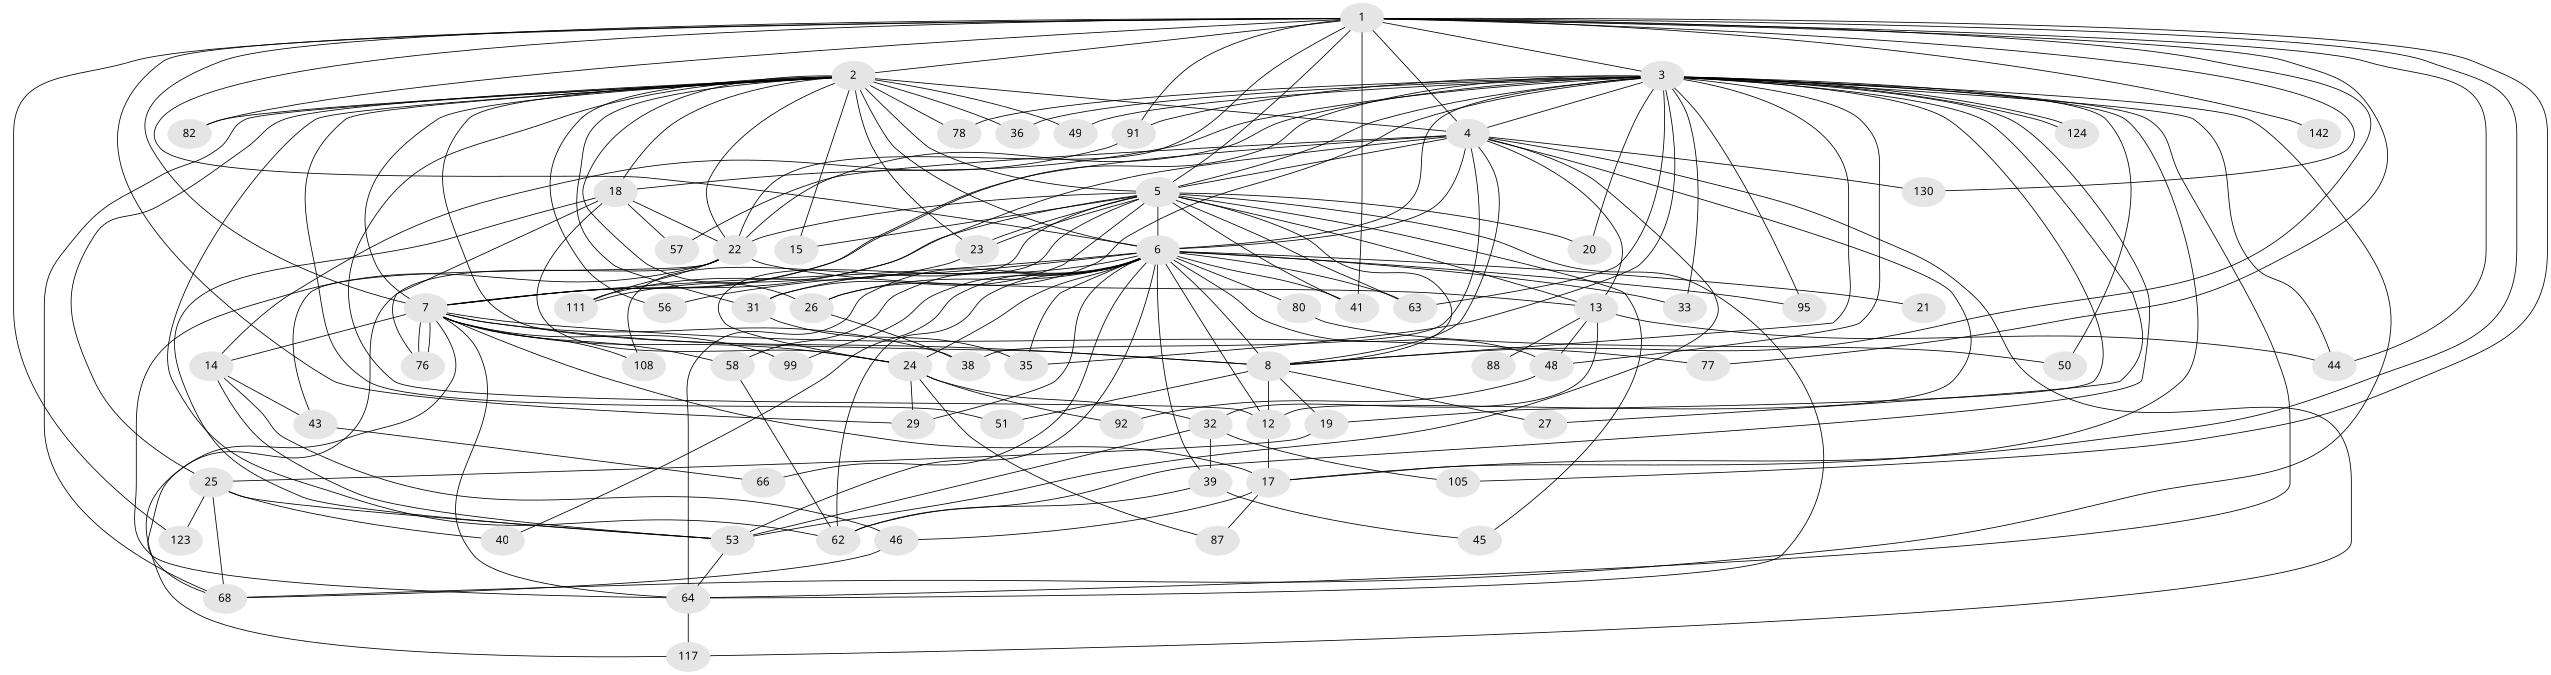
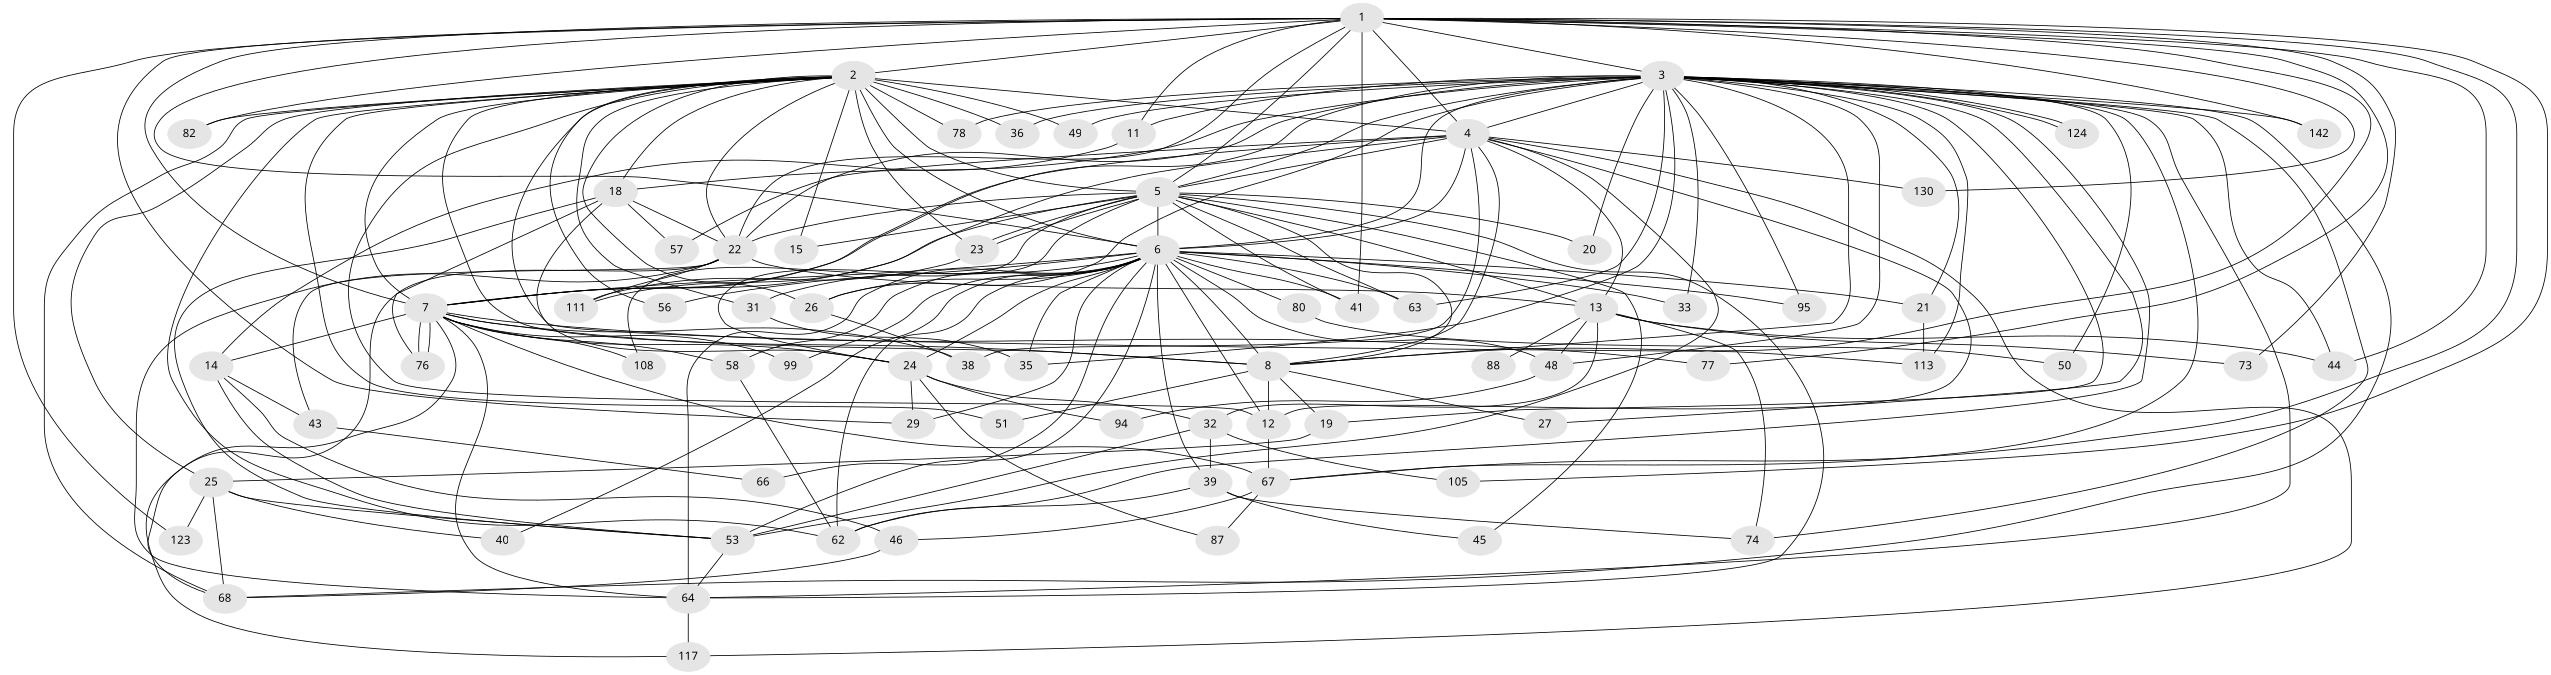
none -> (1994, 95)
none -> (1889, 119)
(1134, 134) -> (1134, 134)
(968, 285) -> none
none -> (1924, 366)
none -> (2246, 366)
(1122, 424) -> (1122, 424)
(1268, 483) -> (1268, 483)
none -> (1753, 541)
